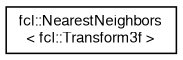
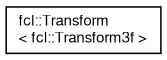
(91, 30) -> (84, 30)
